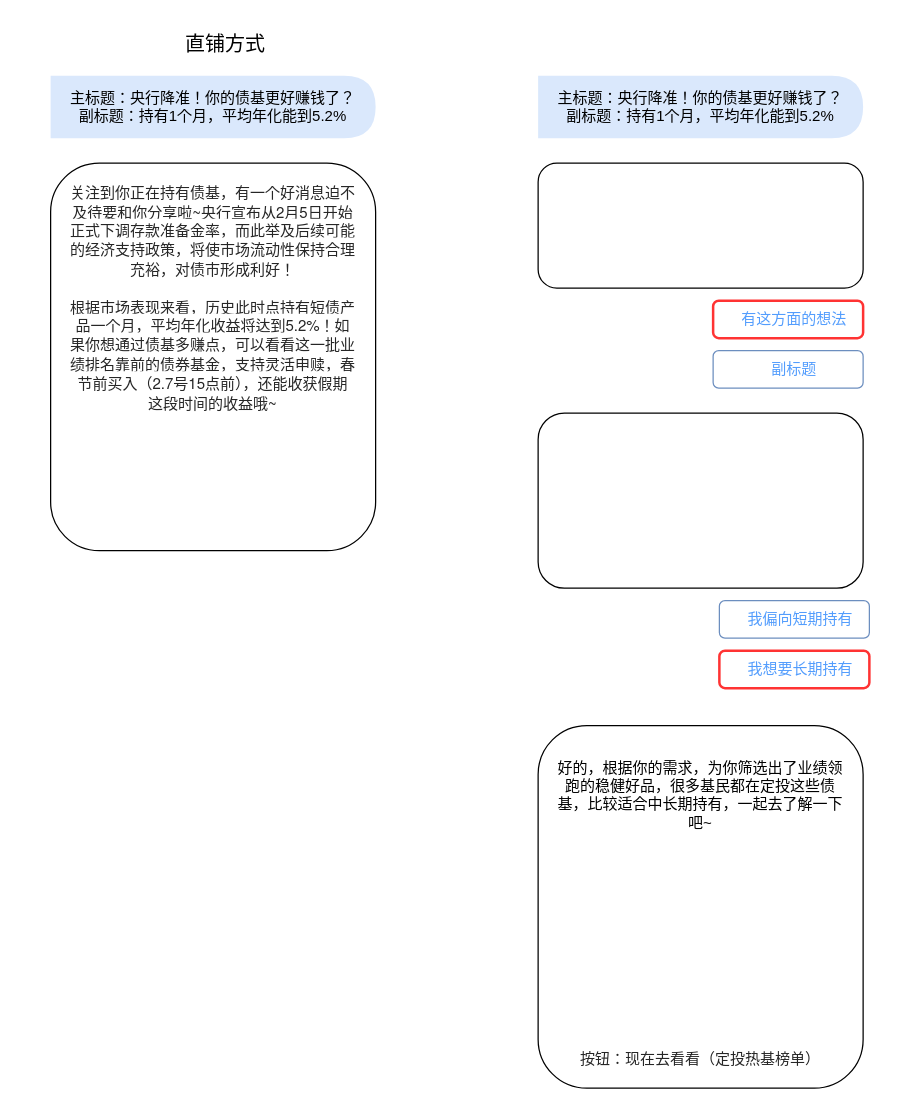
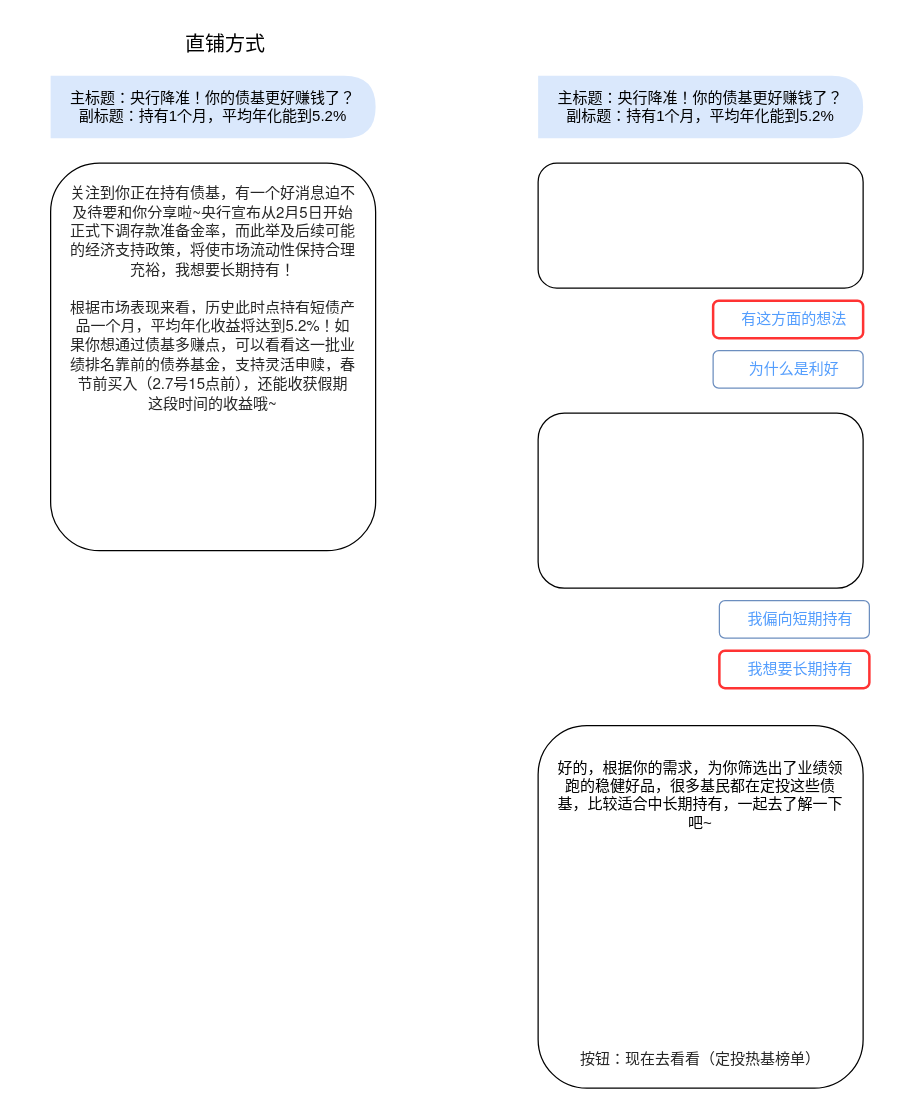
(794, 369) -> (794, 369)
(213, 388) -> (213, 388)
